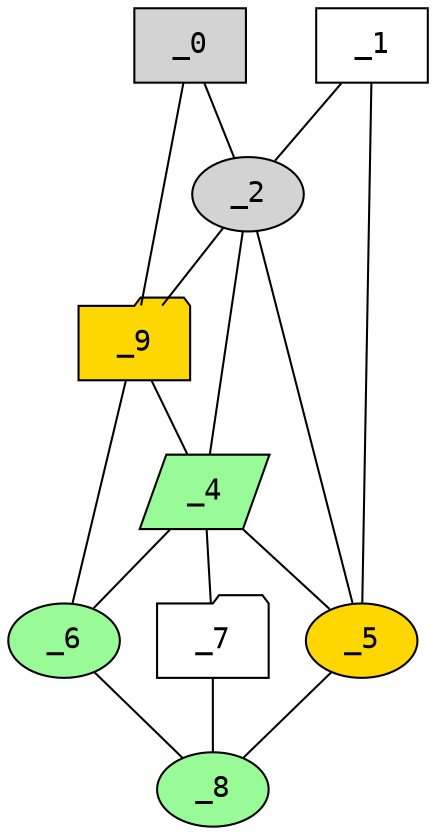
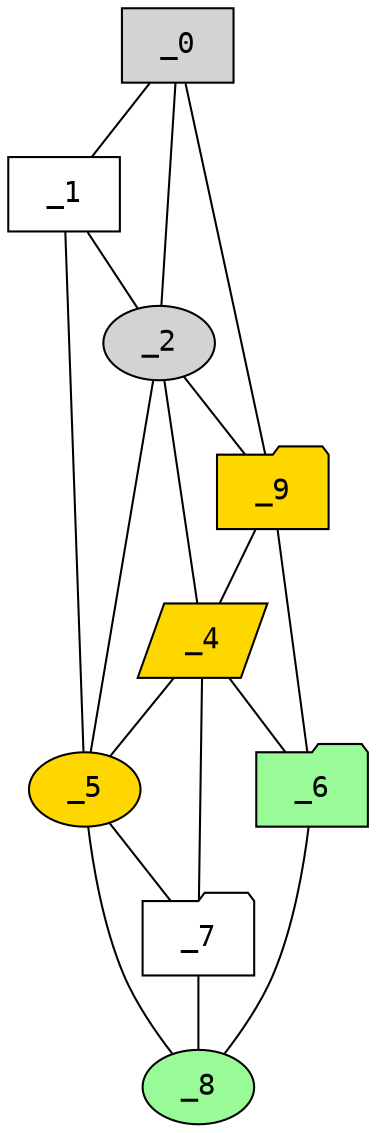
none -> (121, 120)
(205, 492) -> (203, 641)
(64, 641) -> (312, 789)
none -> (140, 862)
